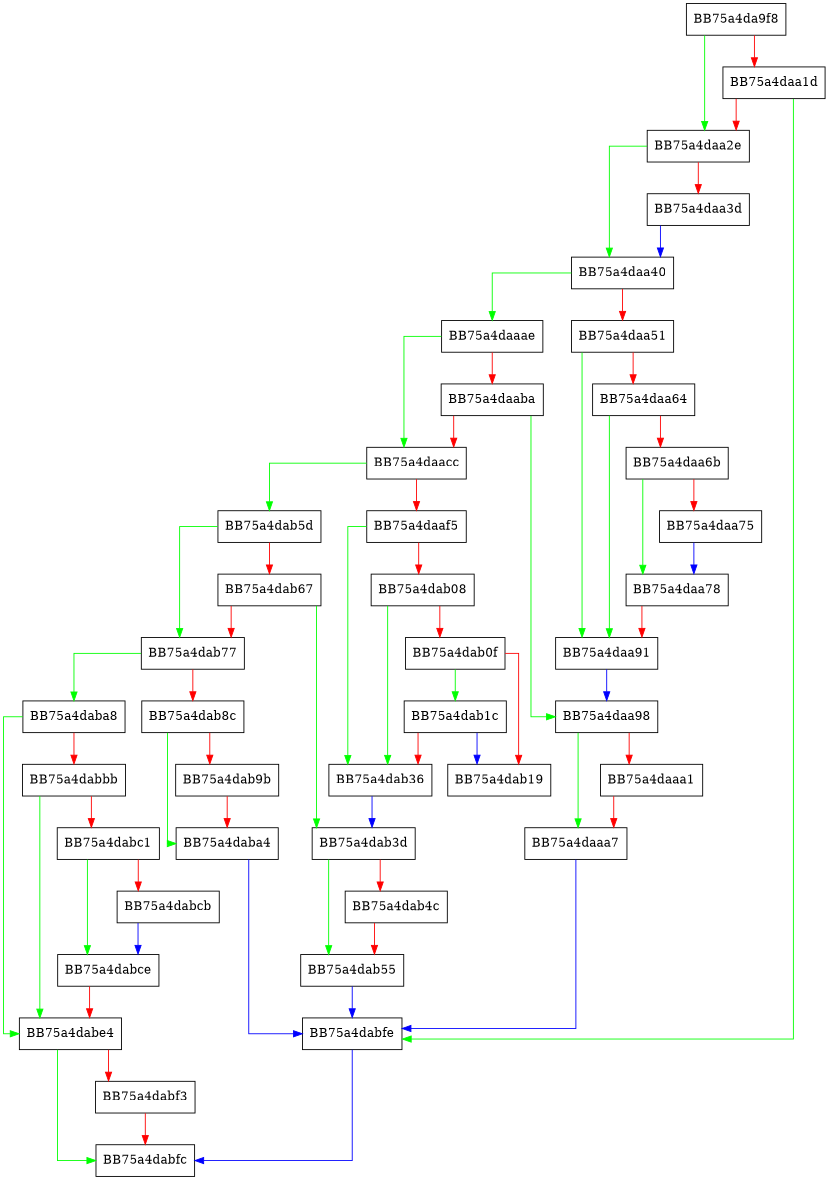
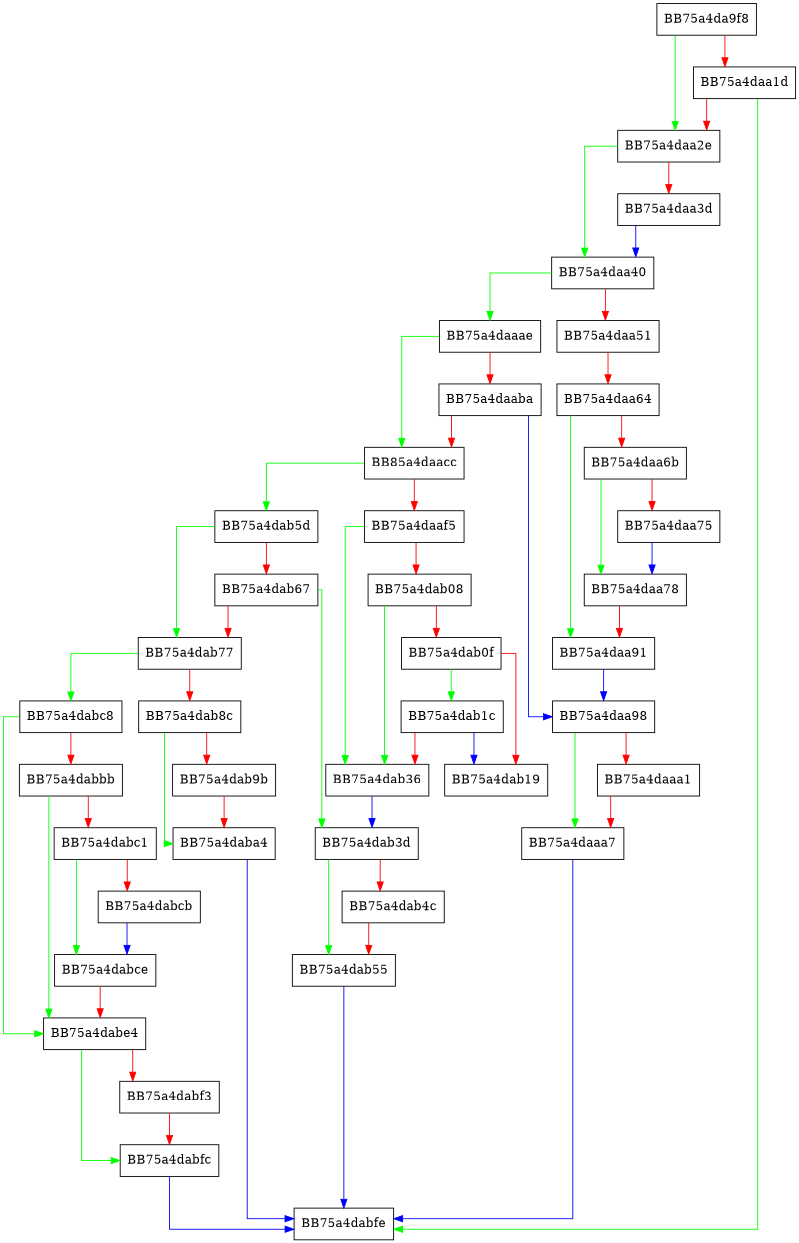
(417, 463) -> (414, 463)
(582, 490) -> none
(531, 574) -> (528, 574)
(74, 717) -> (71, 717)
(333, 1161) -> (201, 1229)
